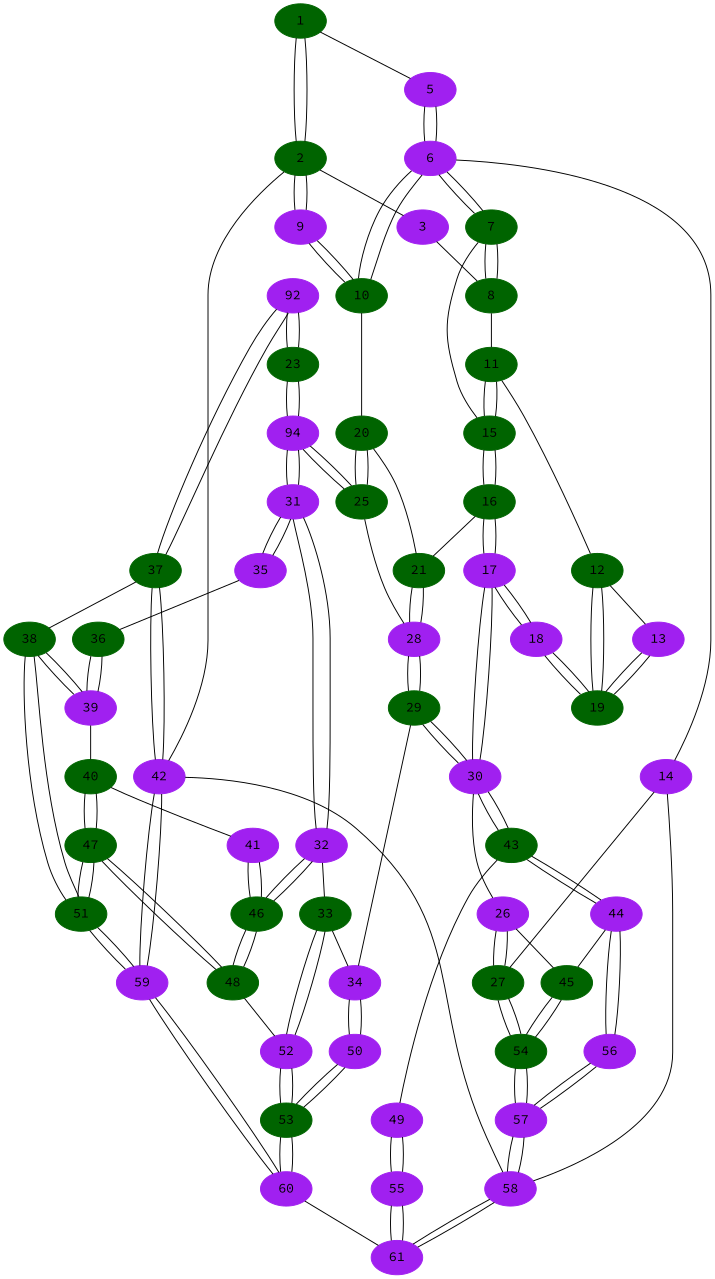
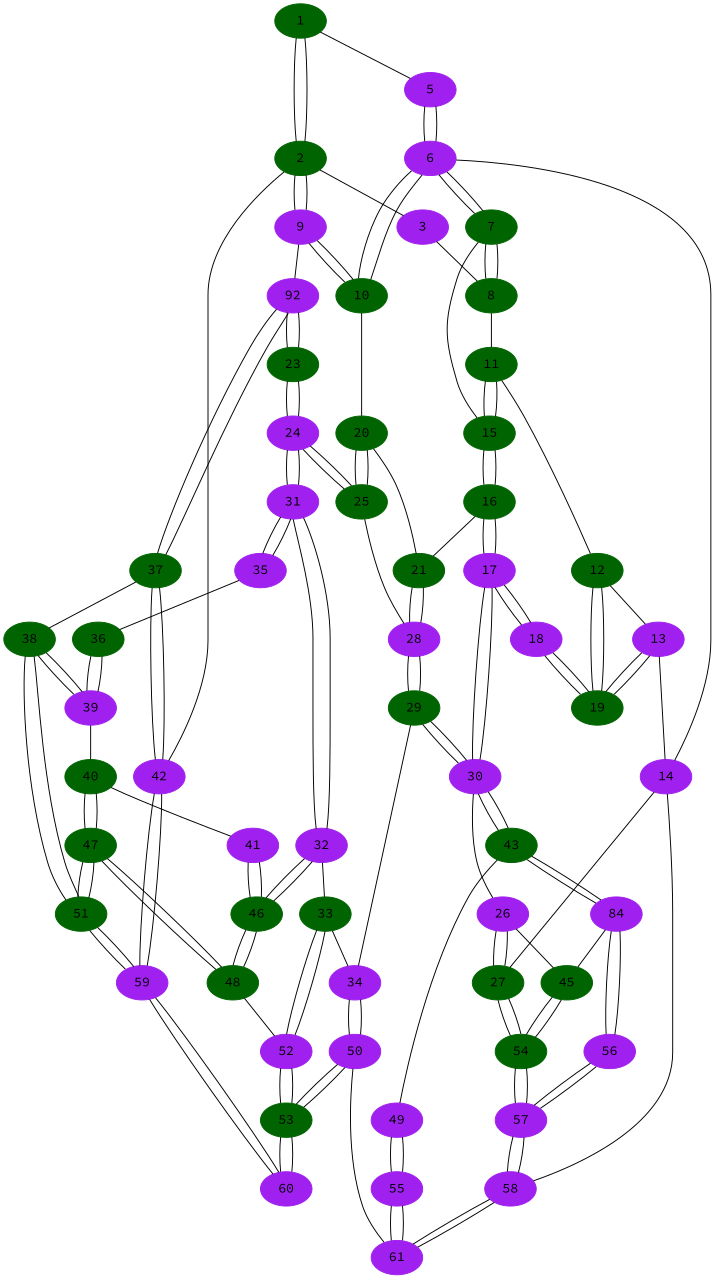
none -> (297, 262)
(293, 433) -> (293, 433)
none -> (662, 708)
(418, 905) -> none
(616, 914) -> (616, 914)
(342, 1223) -> (353, 1159)
